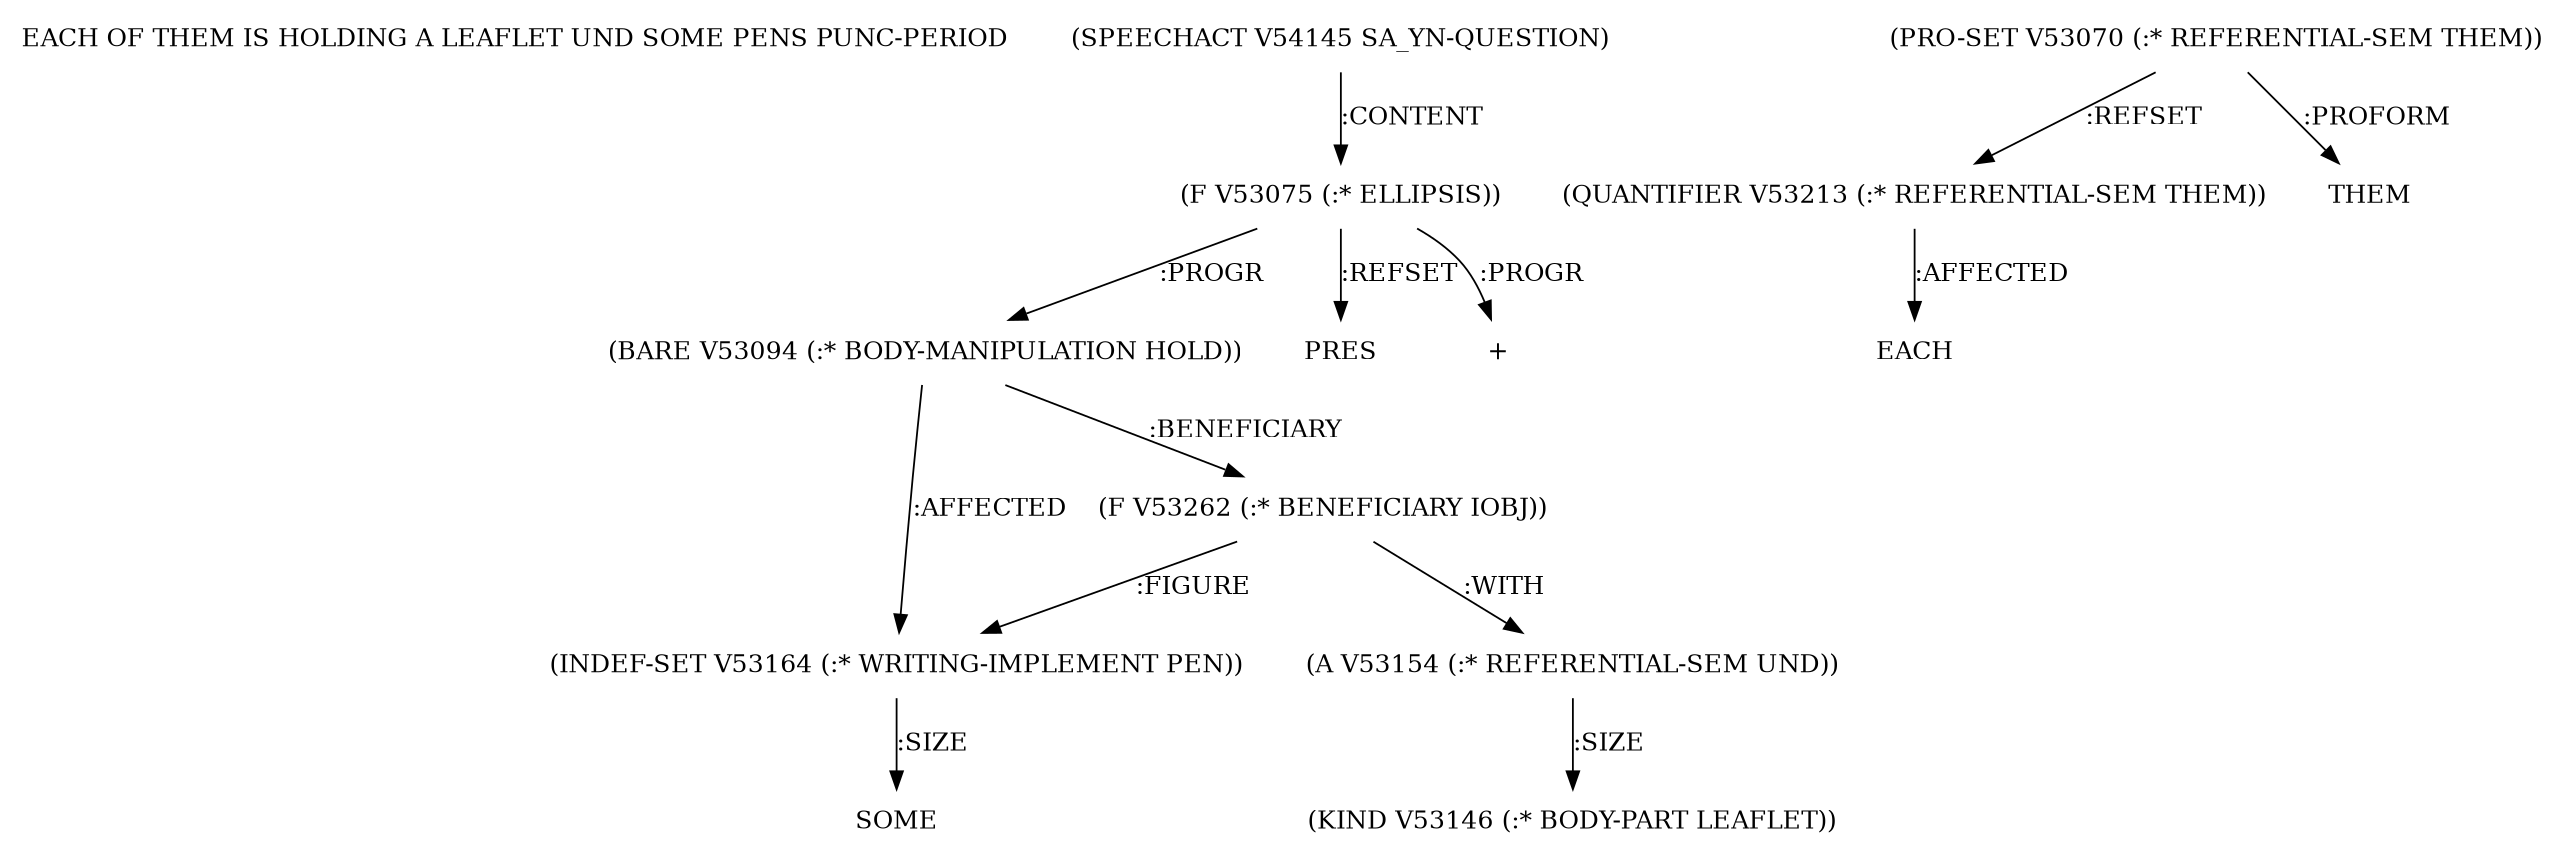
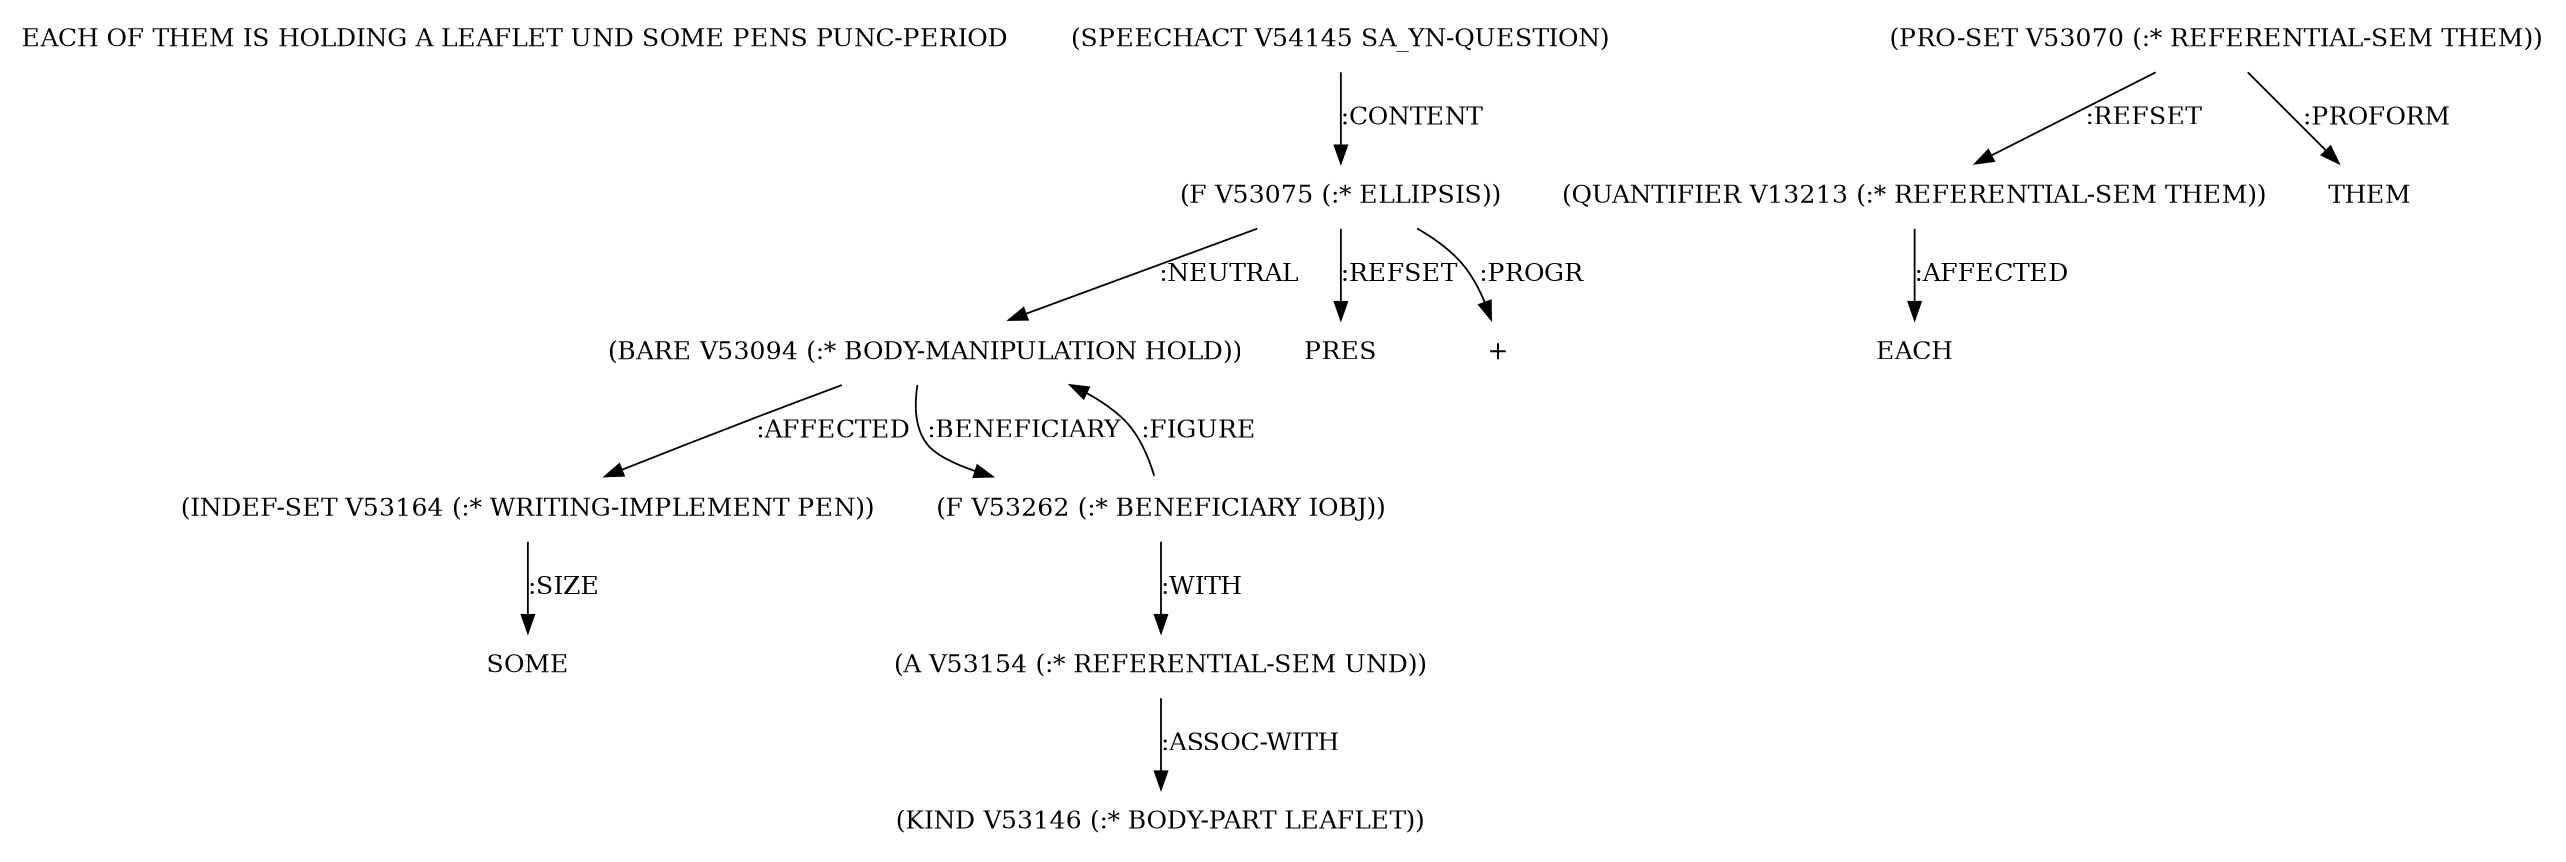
(1915, 196) -> (1915, 196)
(1211, 274) -> (1229, 274)
(1118, 584) -> (1130, 427)
(1609, 744) -> (1251, 744)
